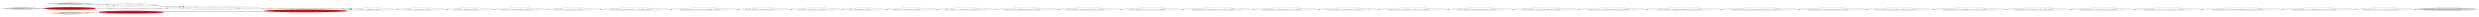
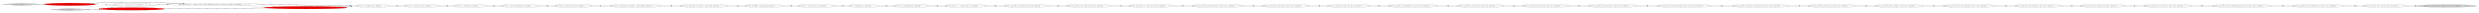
(70, 4) -> none
